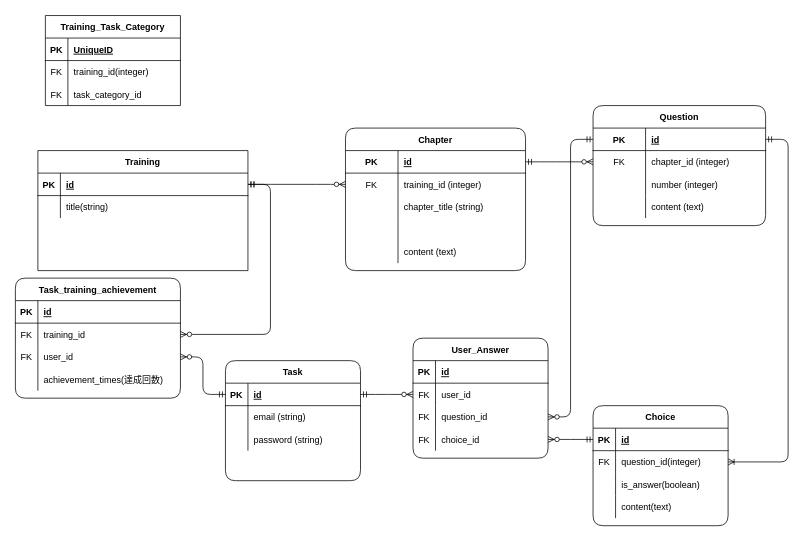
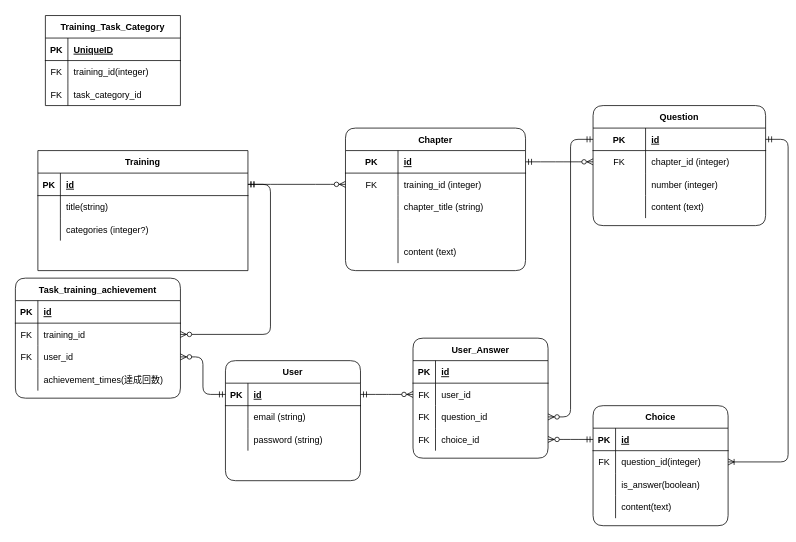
none -> (154, 229)
(293, 372) -> (293, 372)
